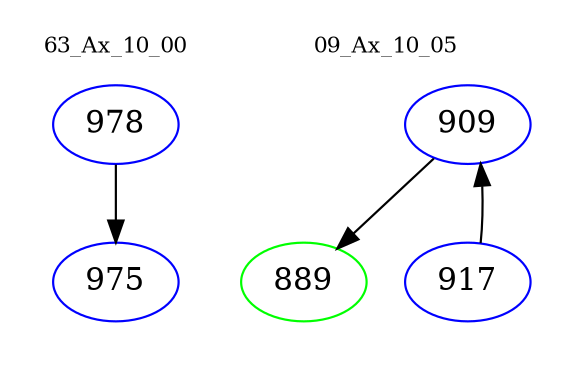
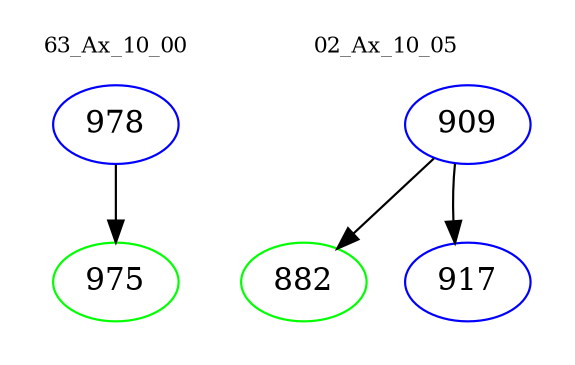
(386, 47) -> (386, 47)
(482, 215) -> (453, 192)
(116, 282) -> (116, 282)
(304, 282) -> (304, 282)
